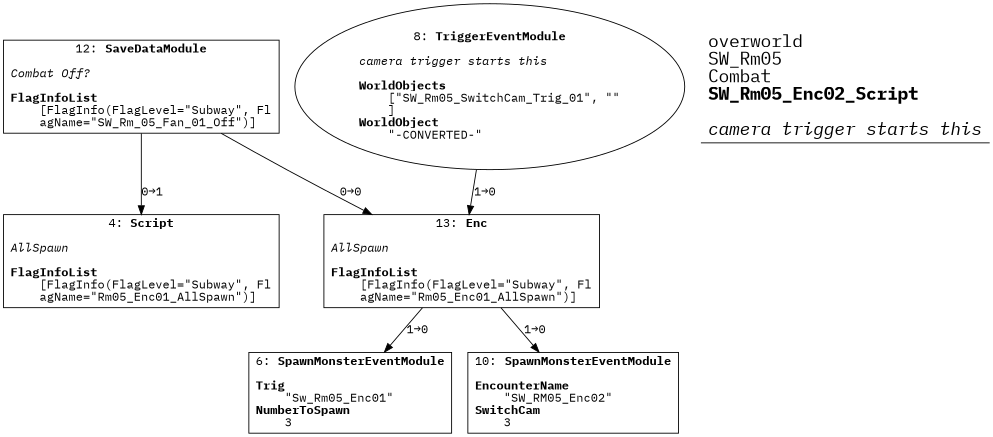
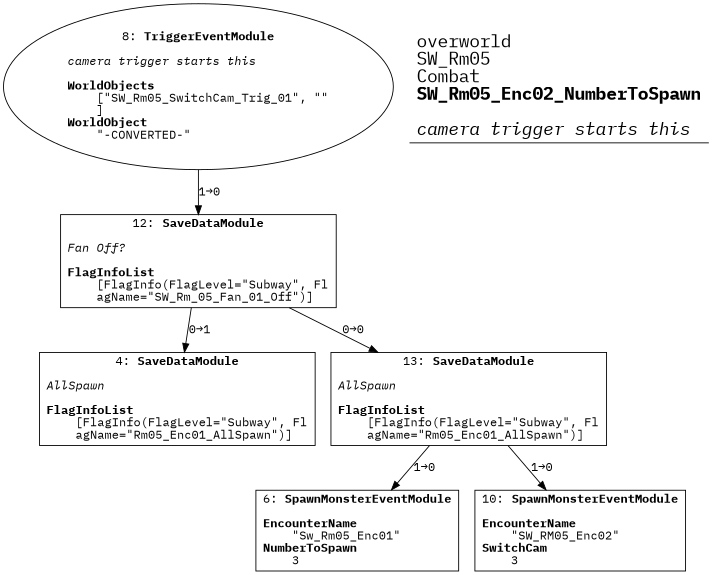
(50, 74) -> (97, 248)
(814, 95) -> (559, 95)
(474, 188) -> (198, 188)
(152, 223) -> (188, 361)
(477, 223) -> (484, 361)
(271, 386) -> (310, 524)
